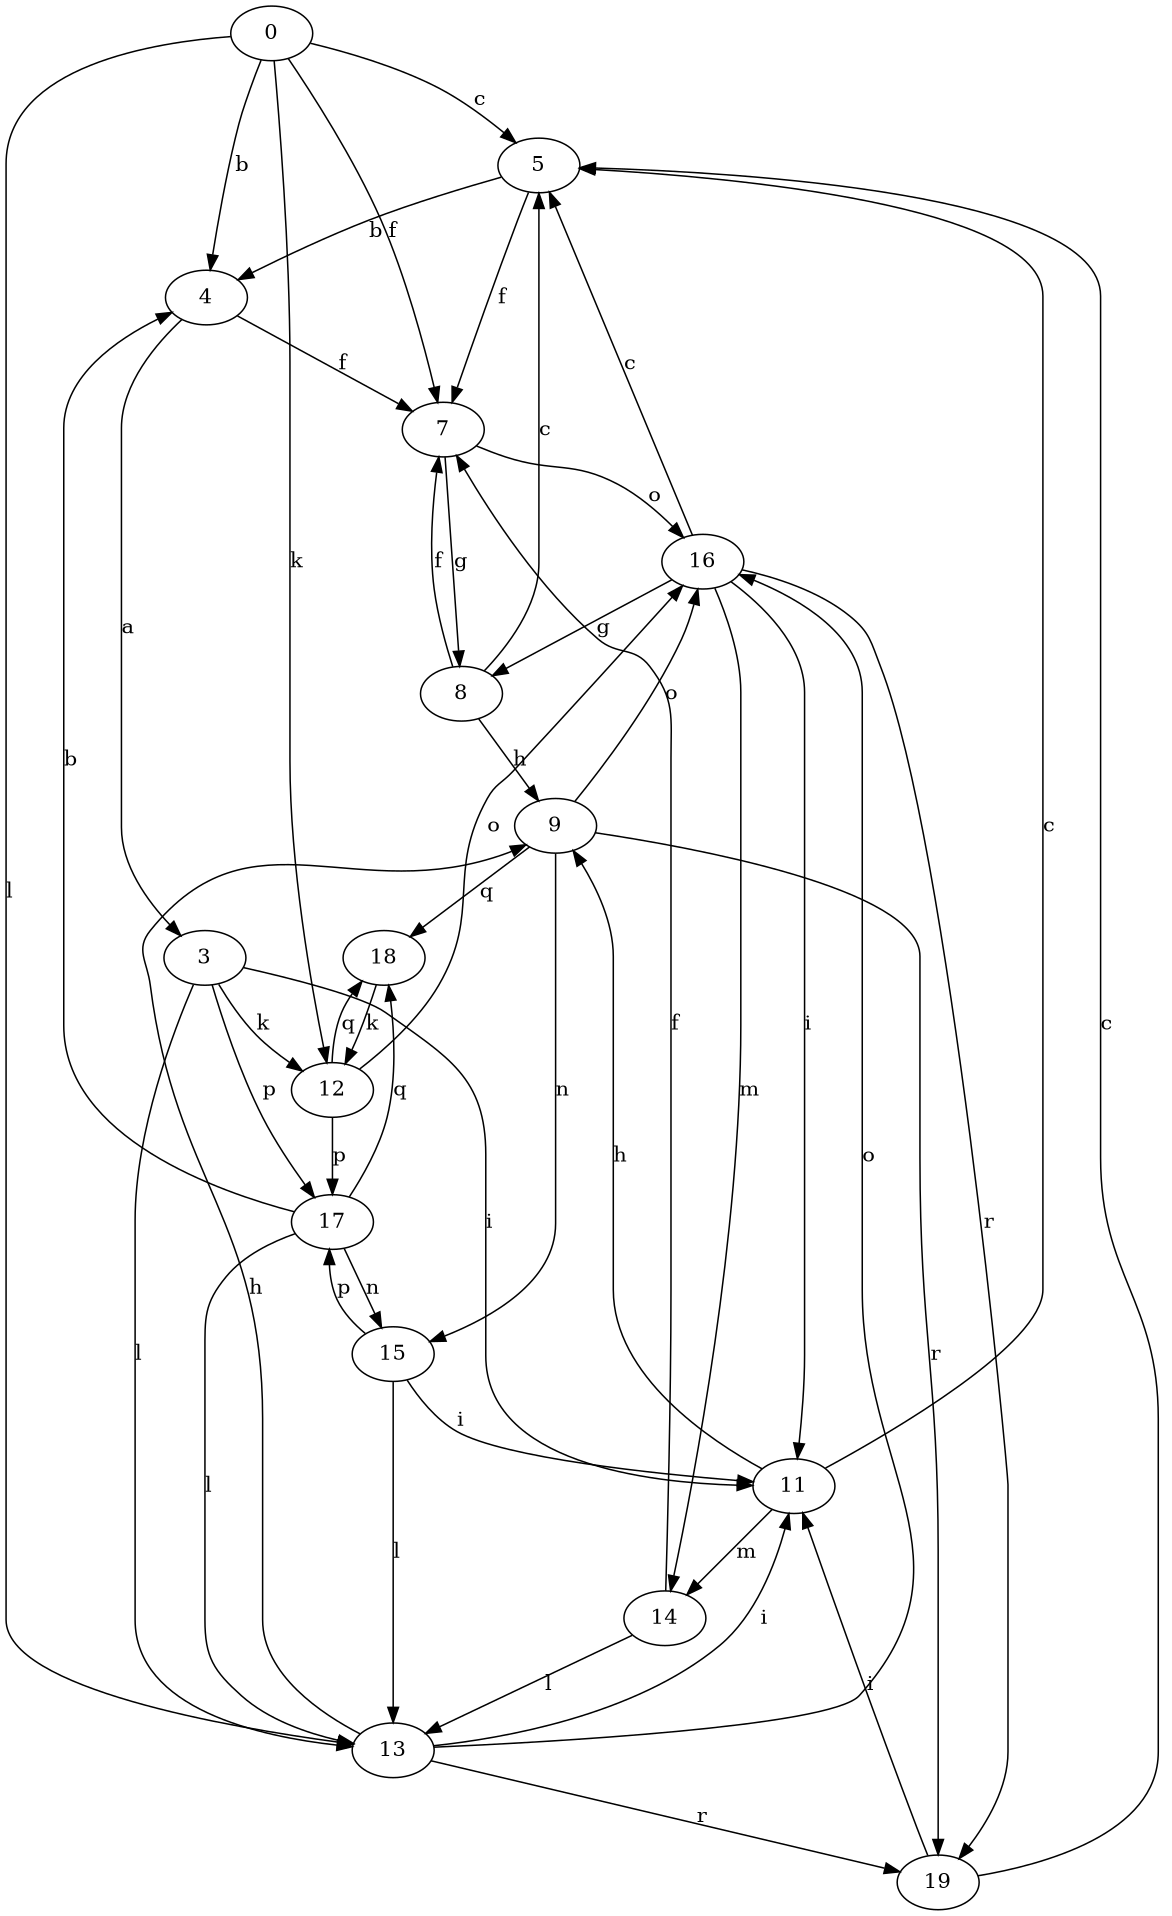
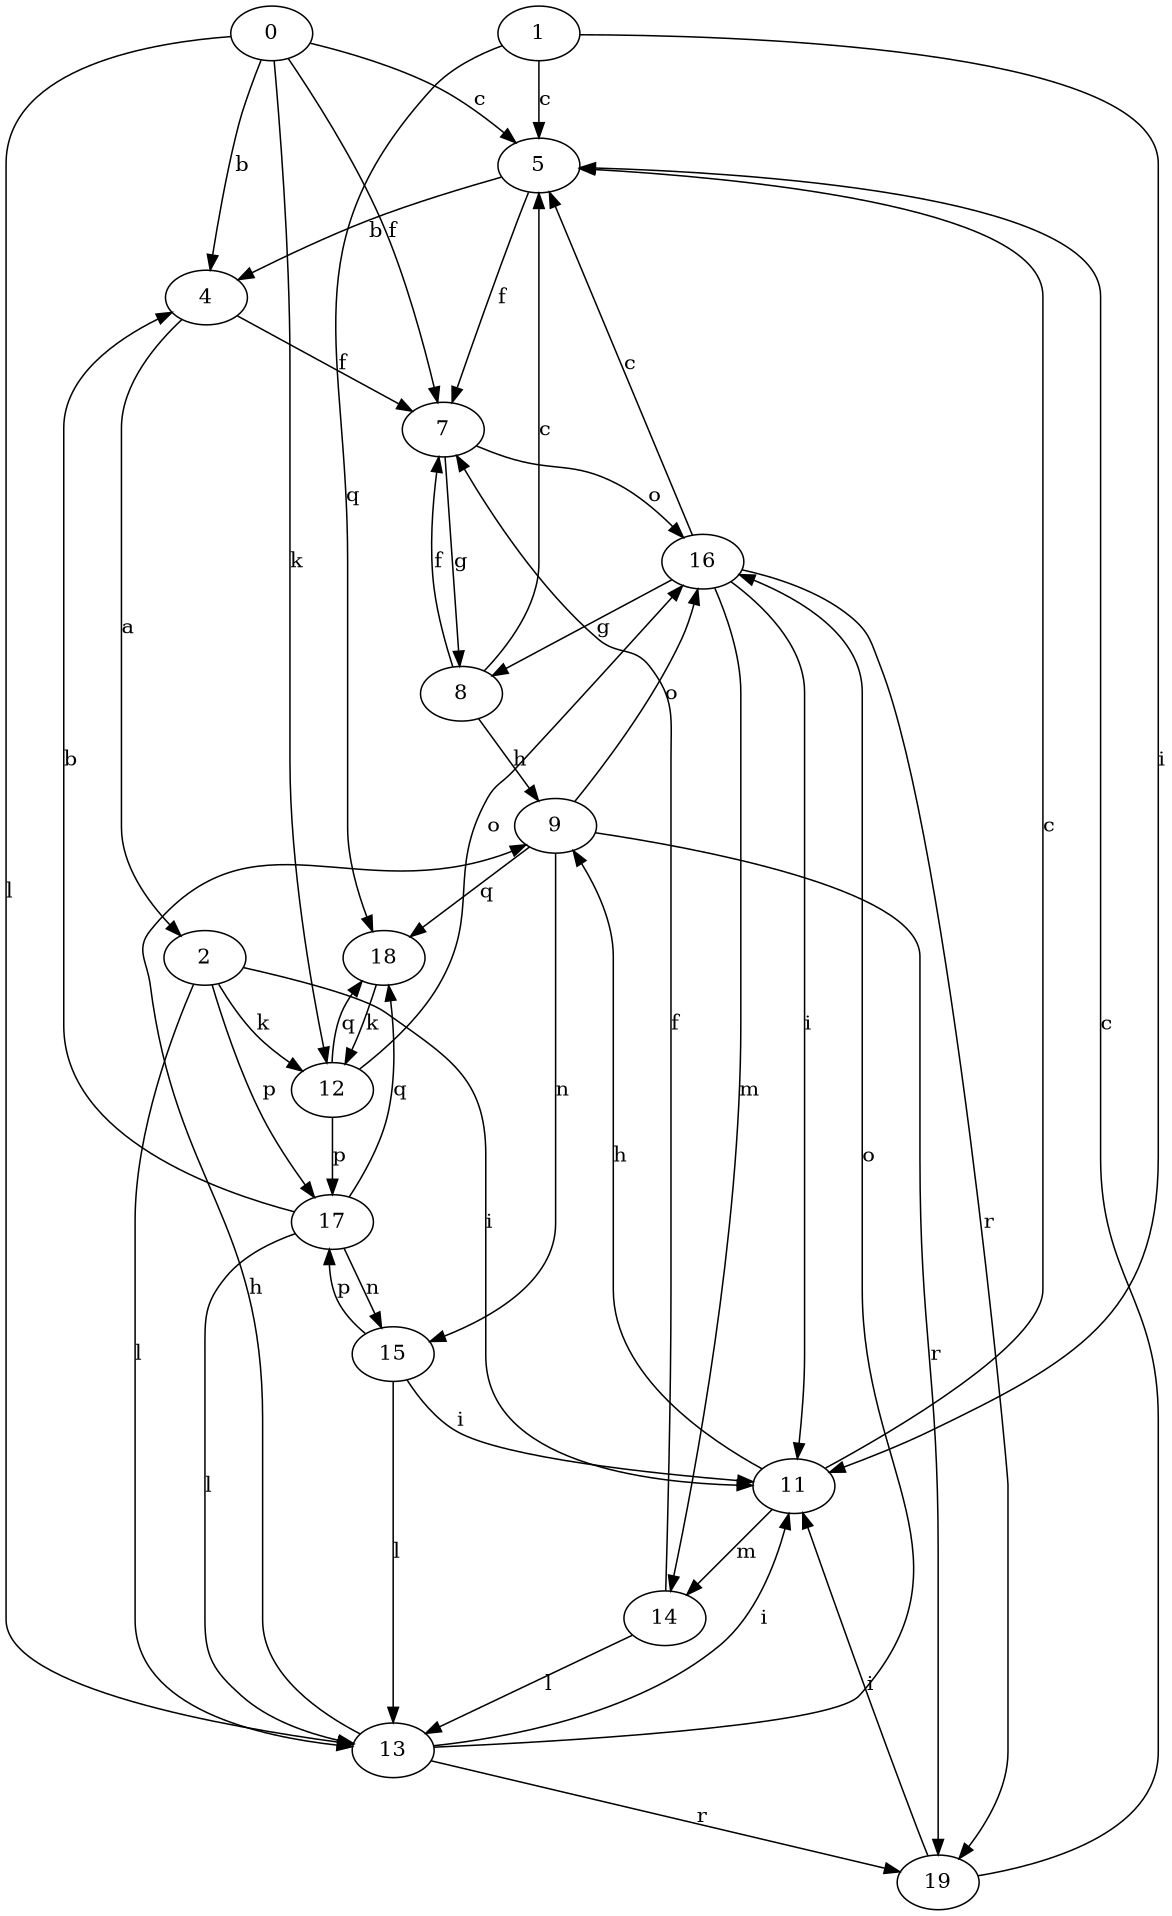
none -> (539, 33)
(205, 958) -> (205, 958)
